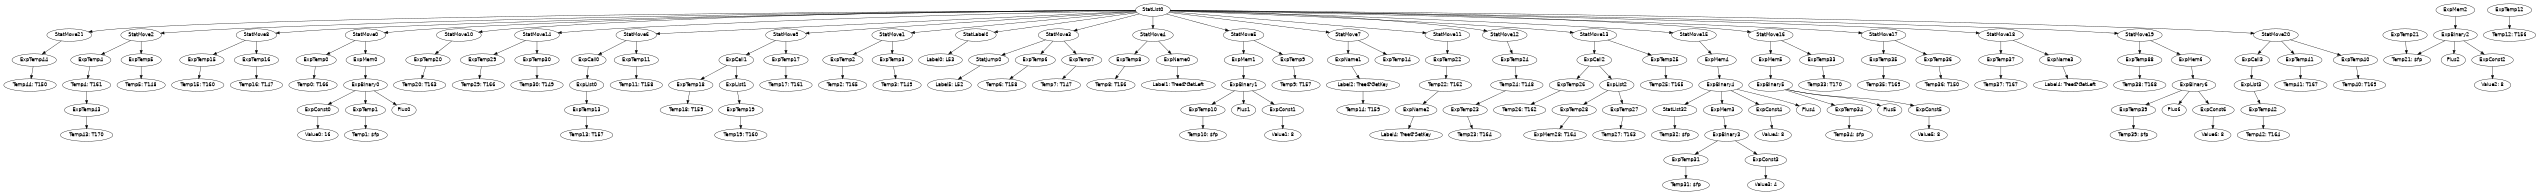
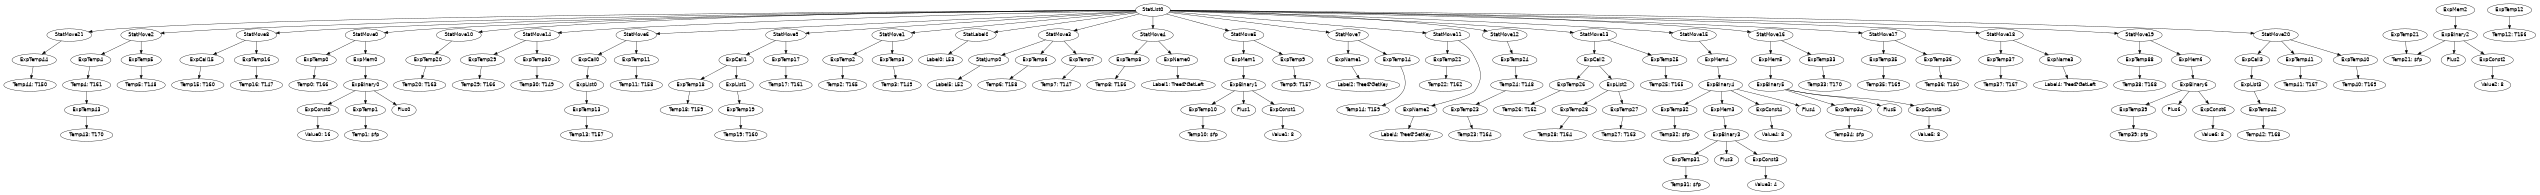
(202, 60) -> (202, 60)
(1363, 96) -> (1404, 90)
(1432, 96) -> (1479, 83)
(1675, 110) -> (1675, 110)
(1555, 135) -> (1555, 135)
(2263, 135) -> (2263, 135)
none -> (1727, 160)
